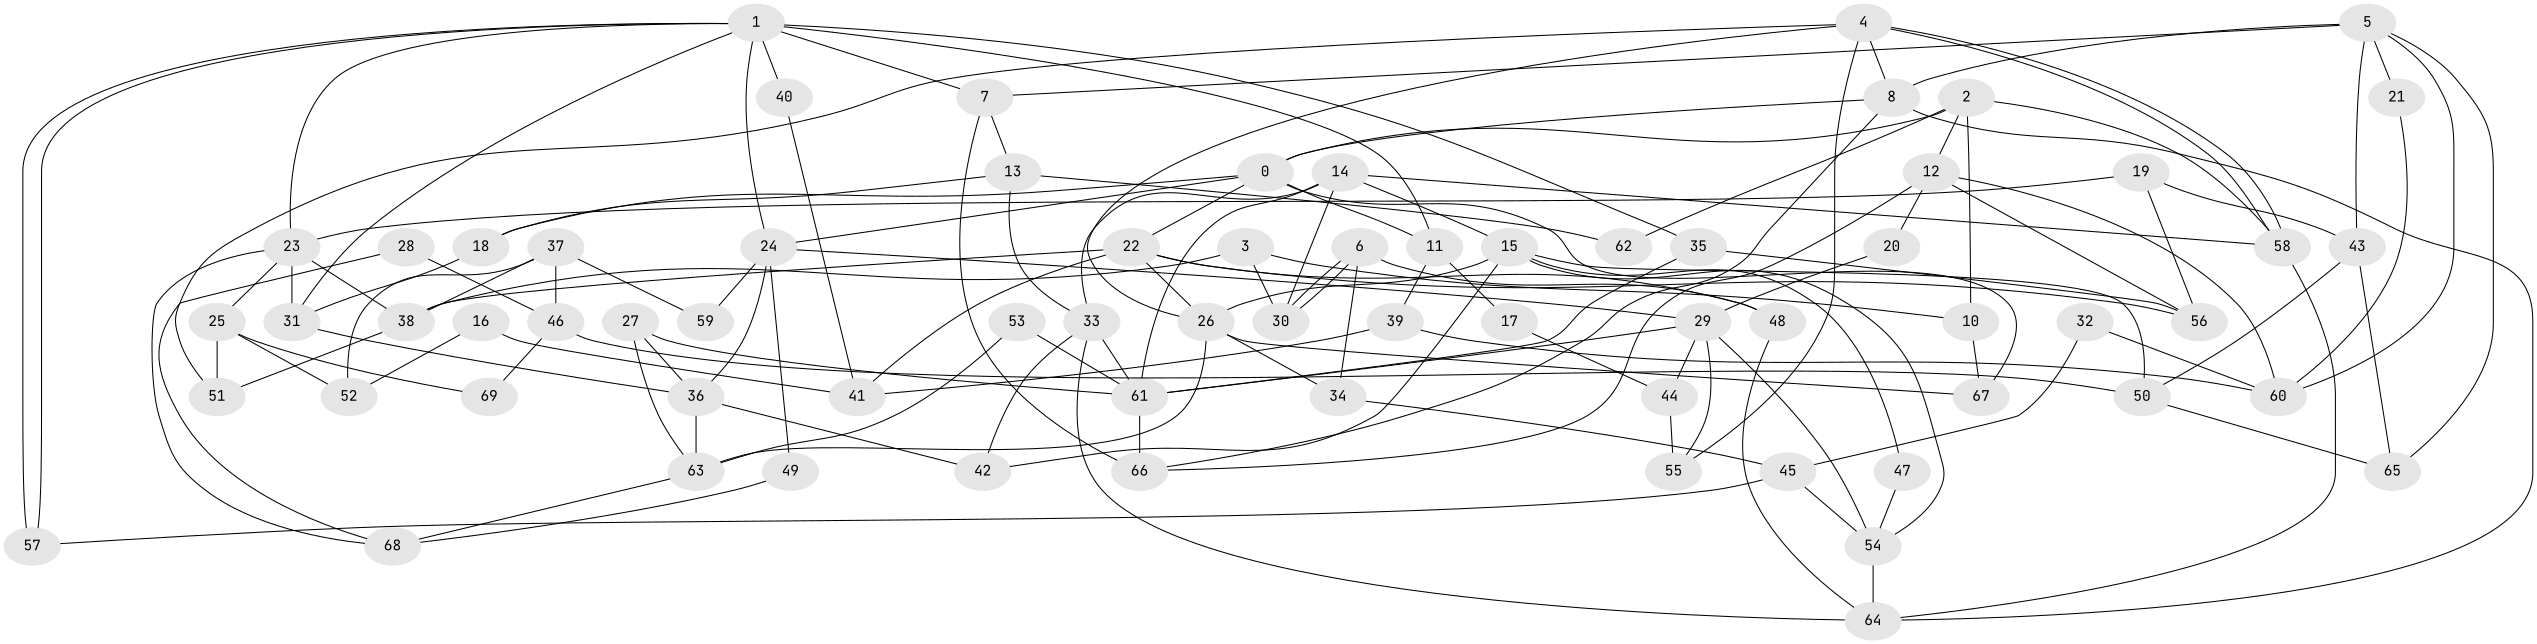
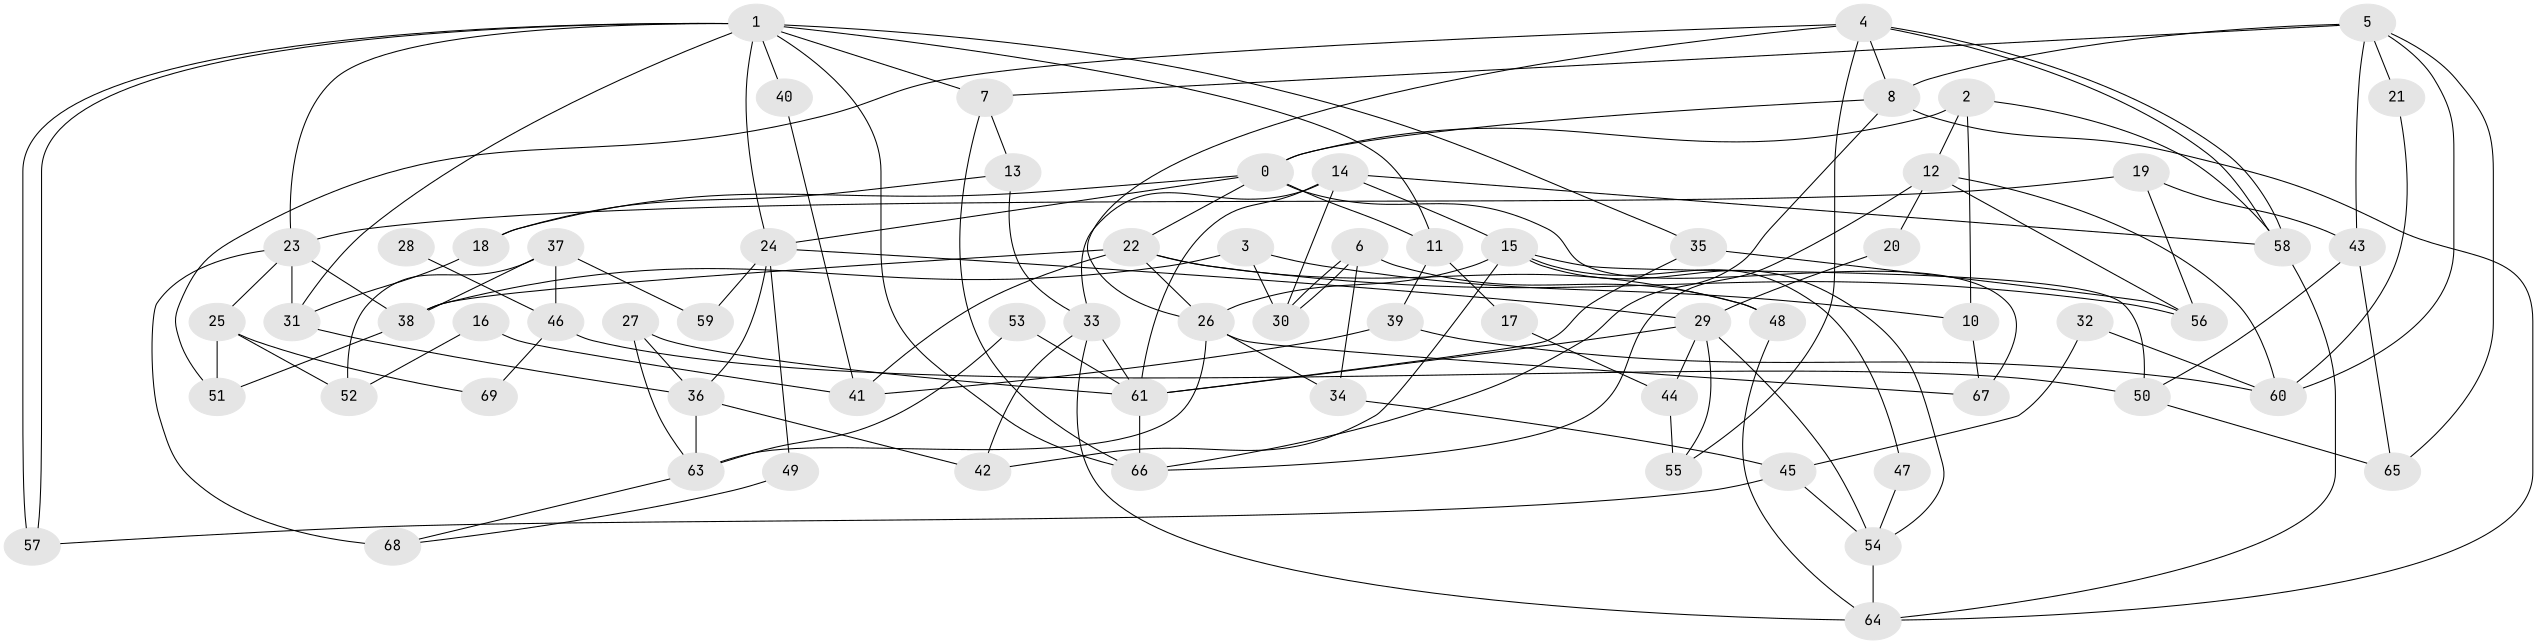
(1624, 247) -> none
none -> (886, 291)
(161, 370) -> none
